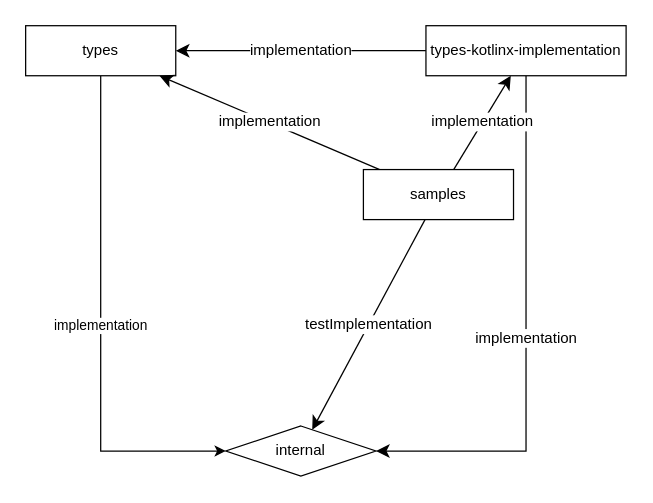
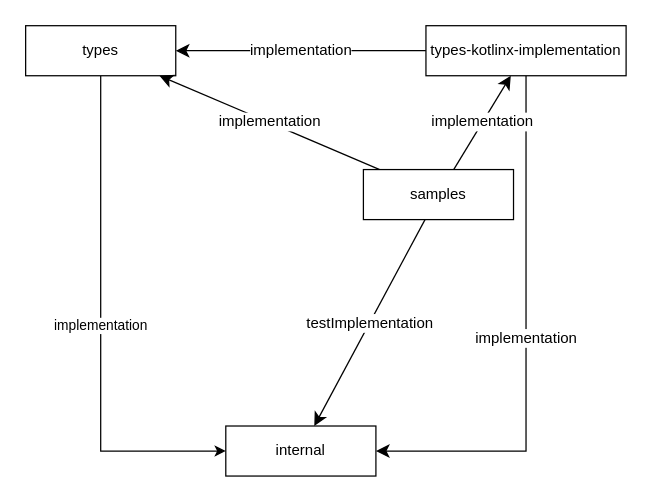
(301, 451) -> (301, 451)
